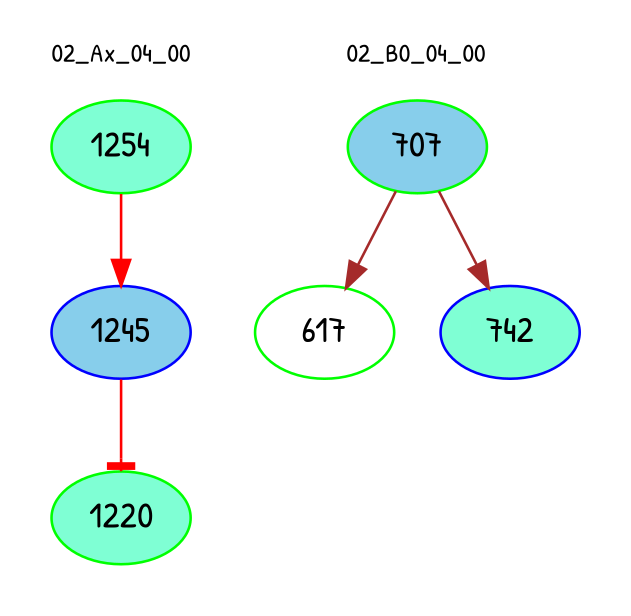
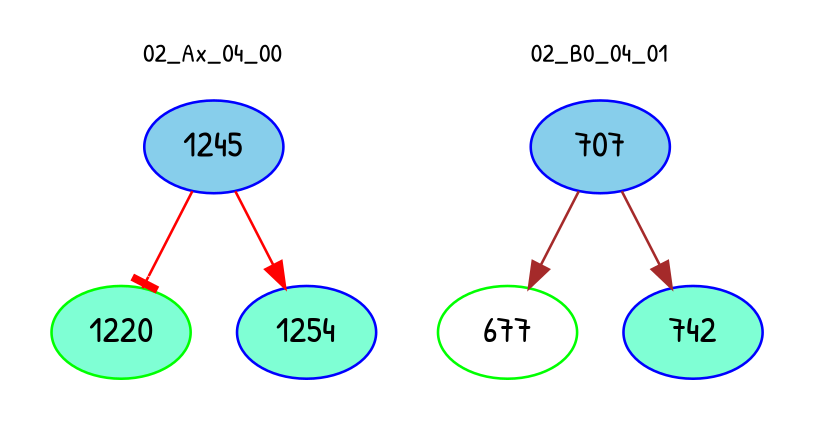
(417, 55) -> (600, 55)
(121, 147) -> (307, 332)
(417, 147) -> (600, 147)
(121, 227) -> (254, 228)
(325, 332) -> (508, 332)
